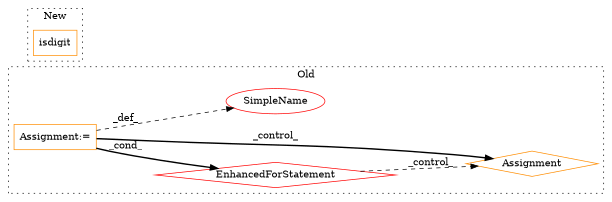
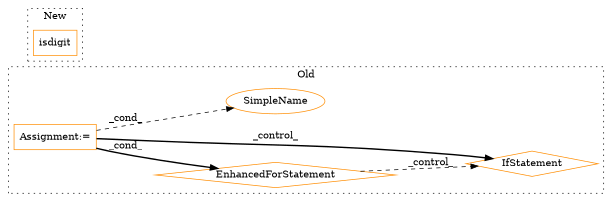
(275, 101) -> (275, 101)
(126, 118) -> (126, 118)
(532, 164) -> (532, 164)
(275, 175) -> (275, 175)
